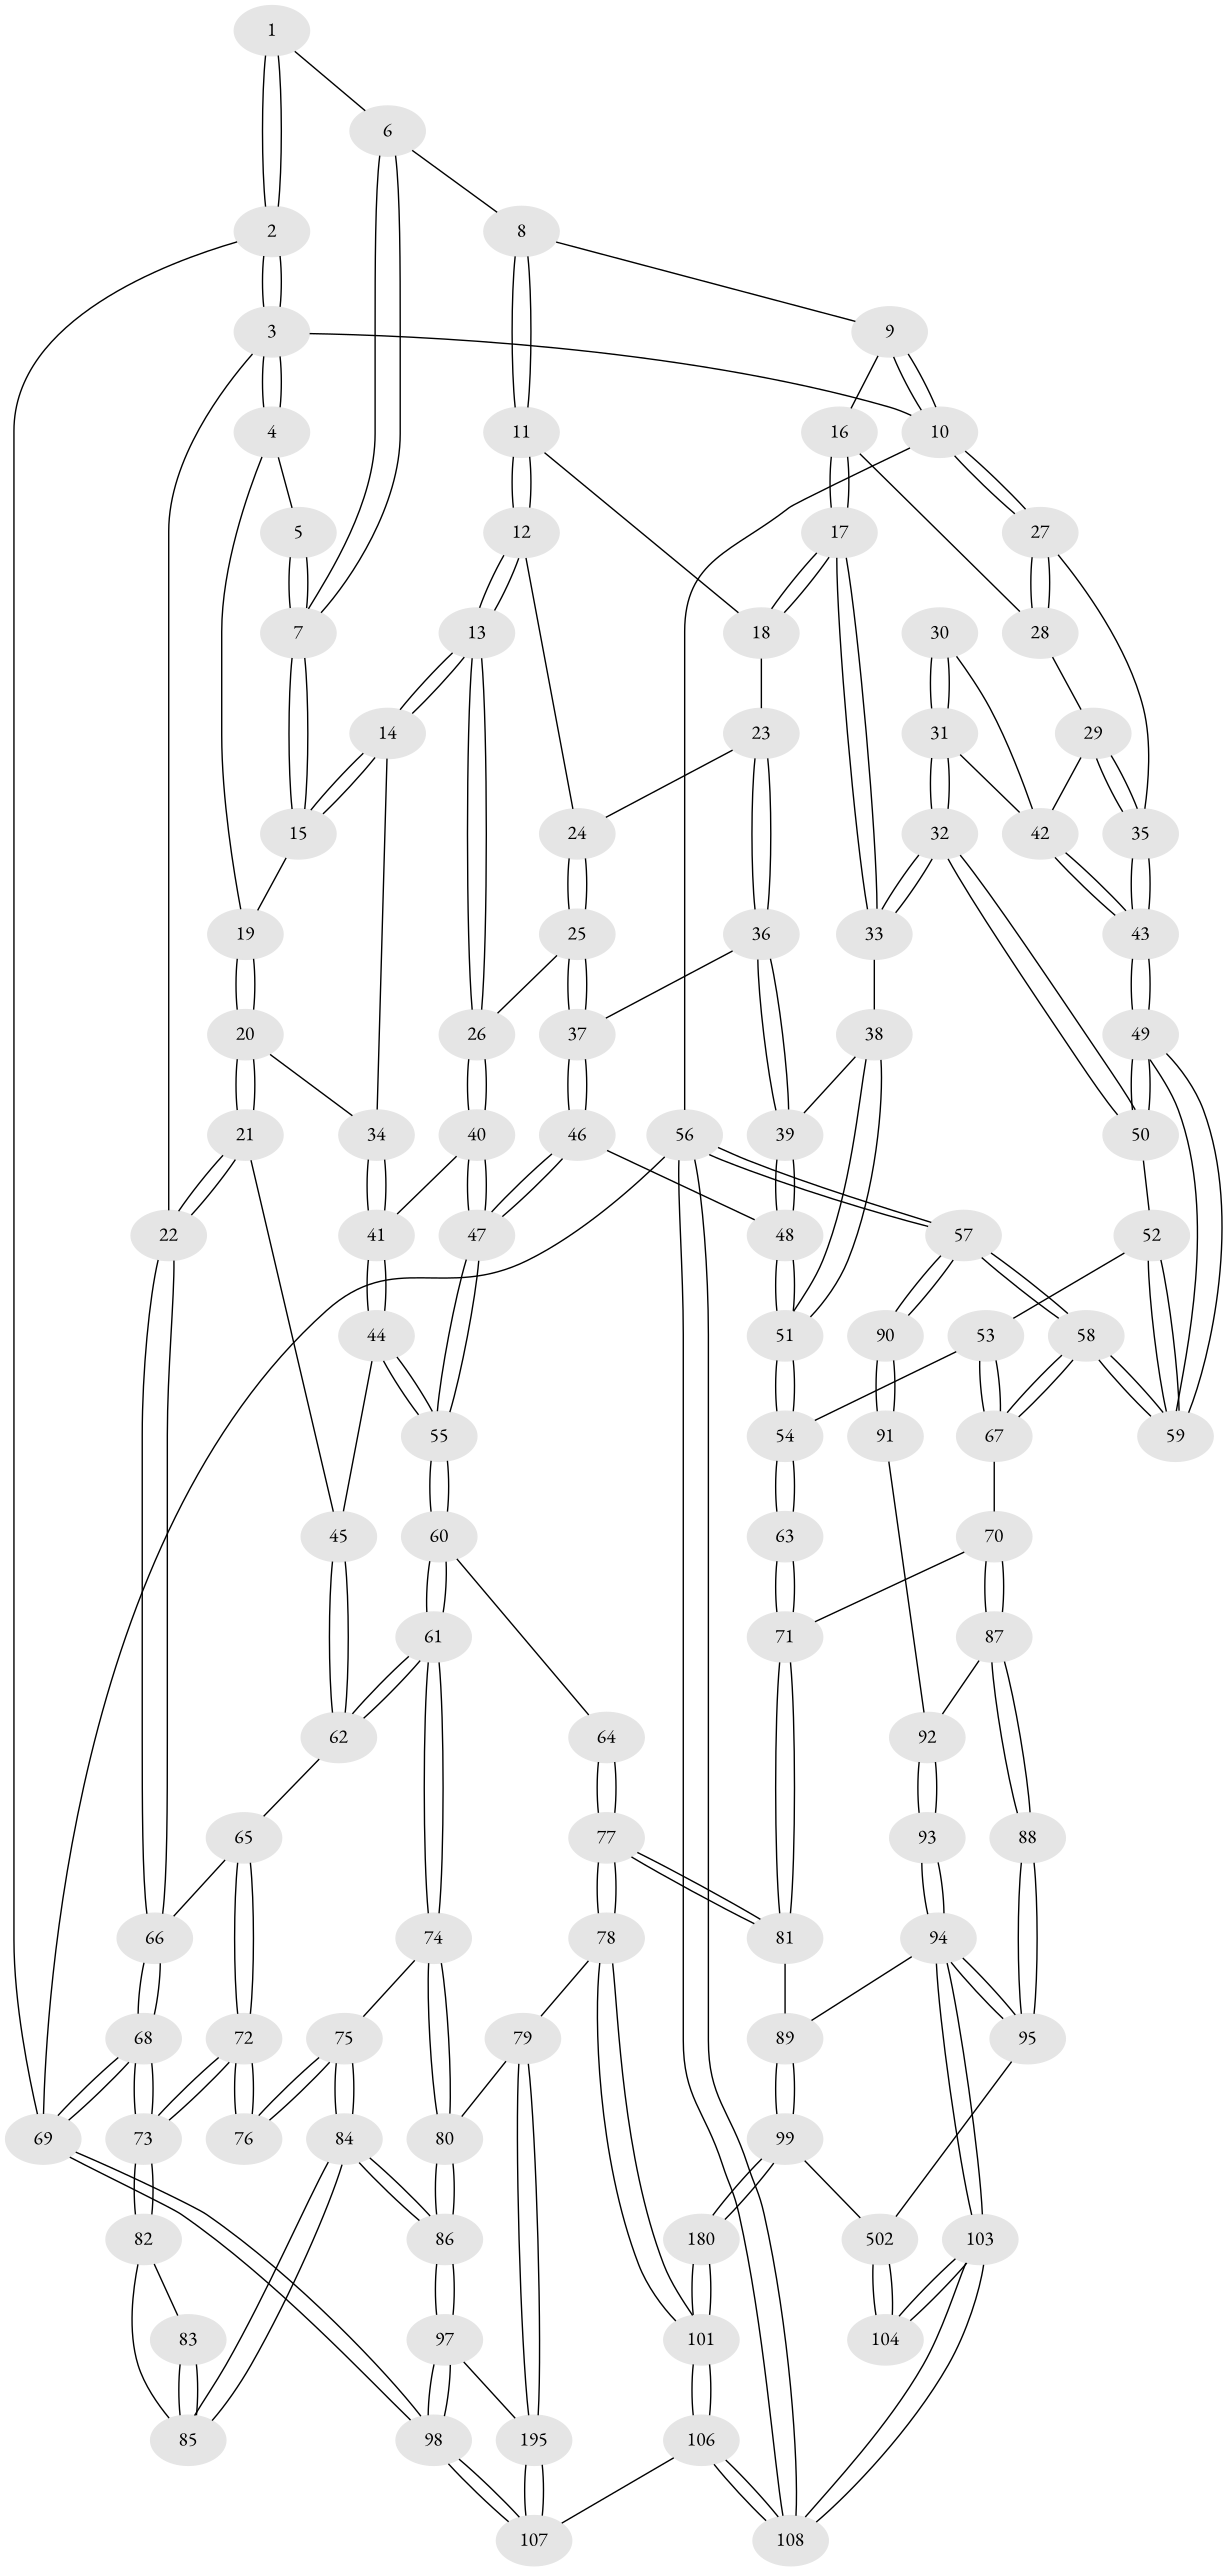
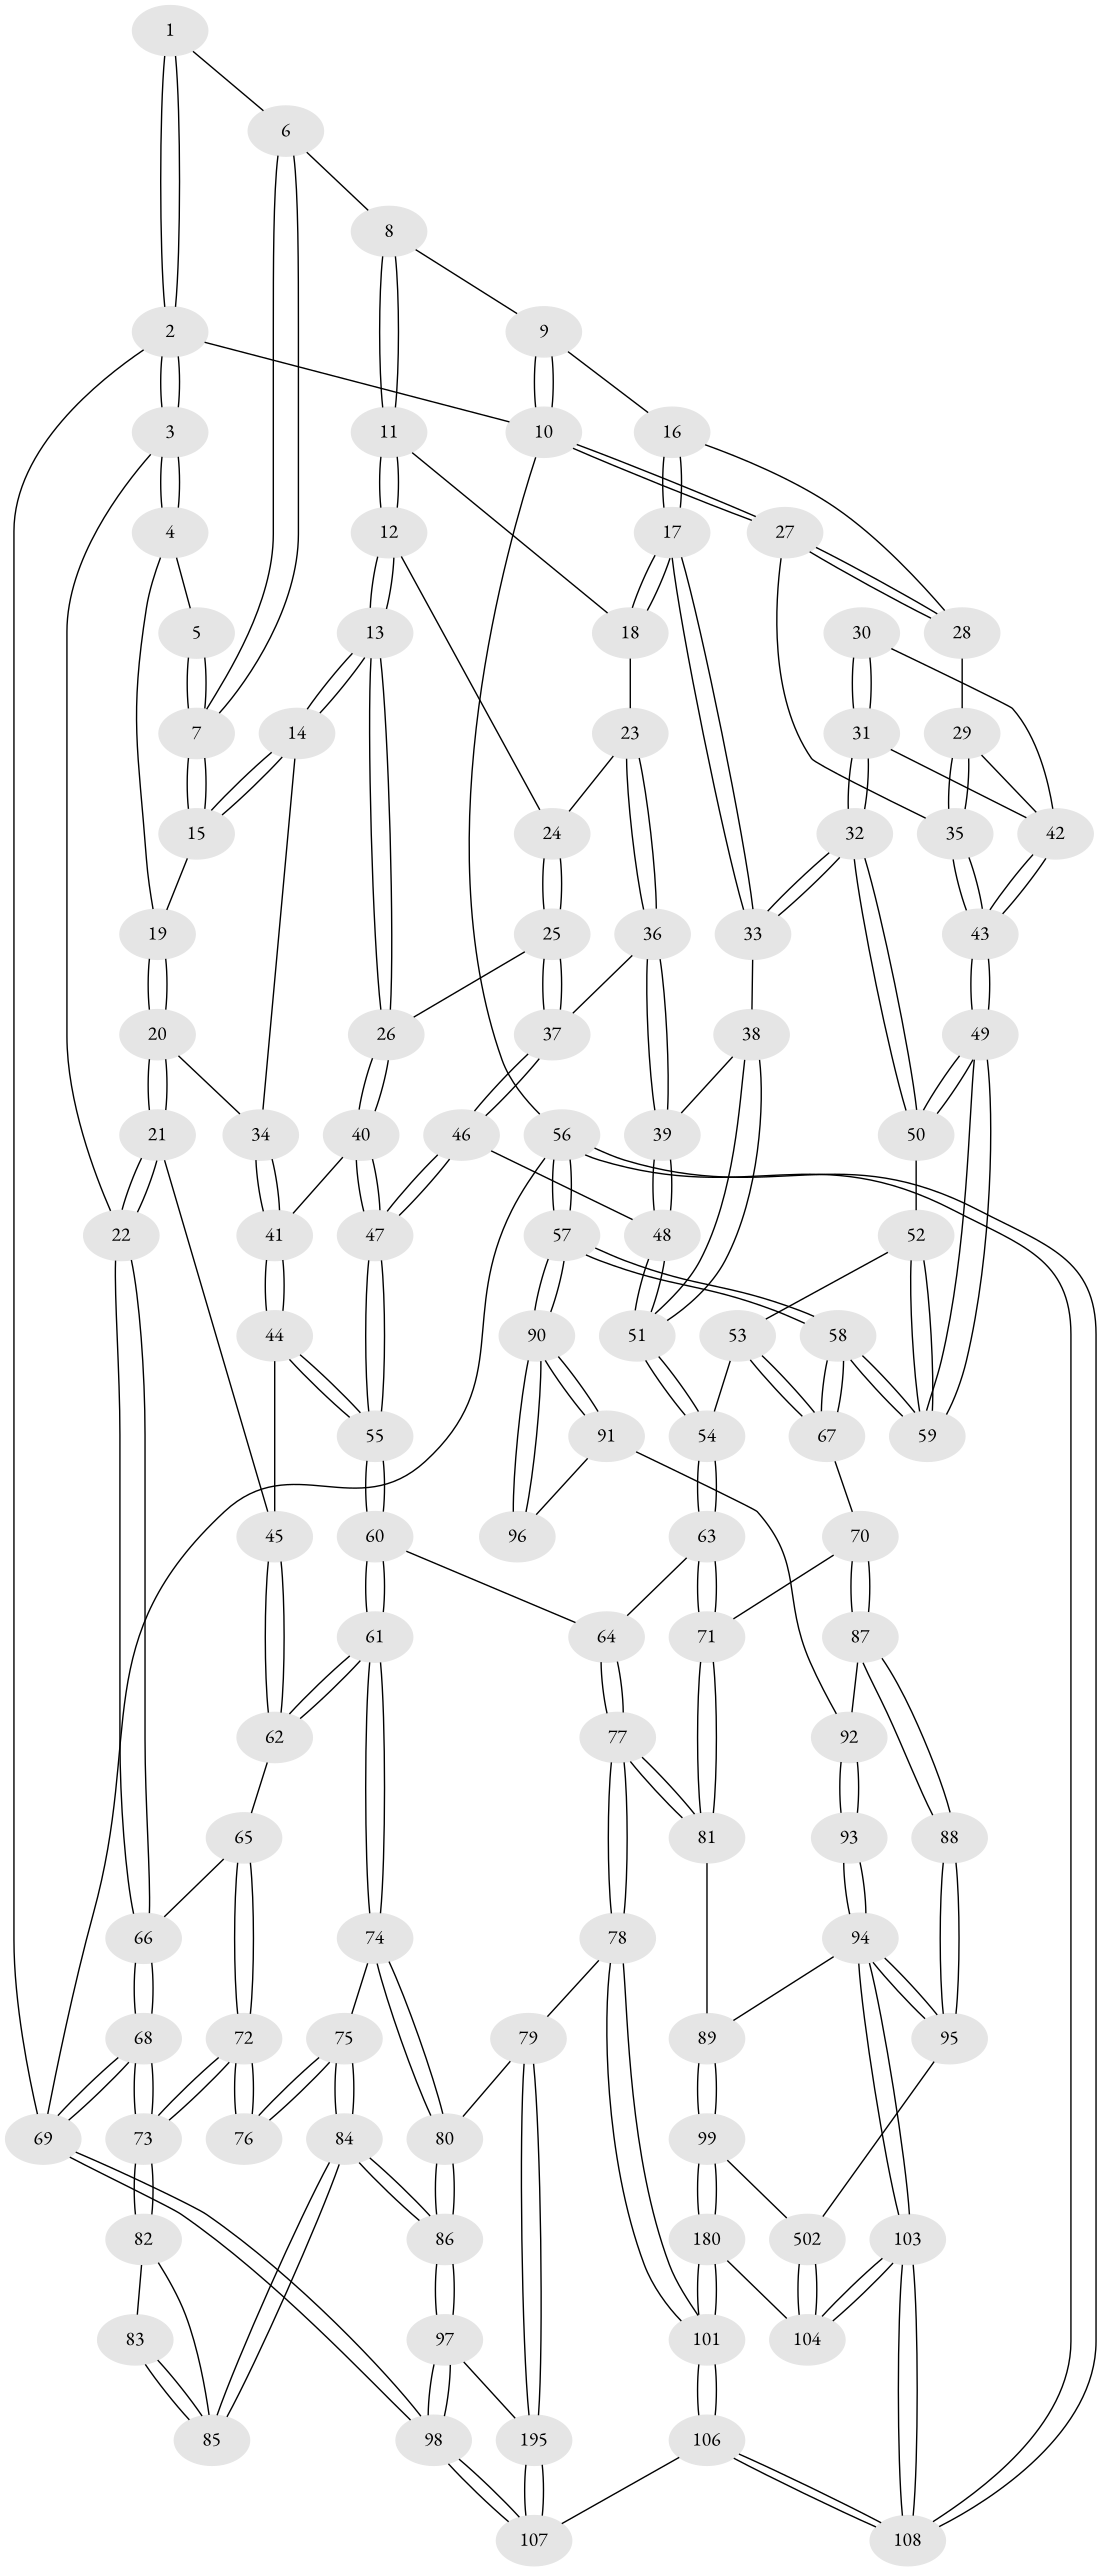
(613, 355) -> (357, 382)
none -> (517, 1537)
none -> (657, 1587)
none -> (757, 2290)
